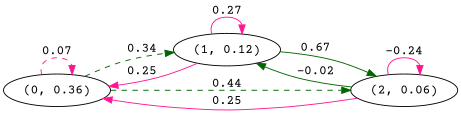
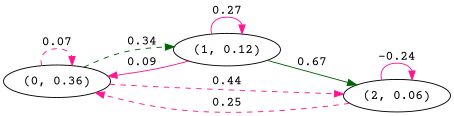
(142, 71) -> (142, 62)
(308, 80) -> none
(226, 90) -> (222, 90)
(235, 110) -> (226, 112)
